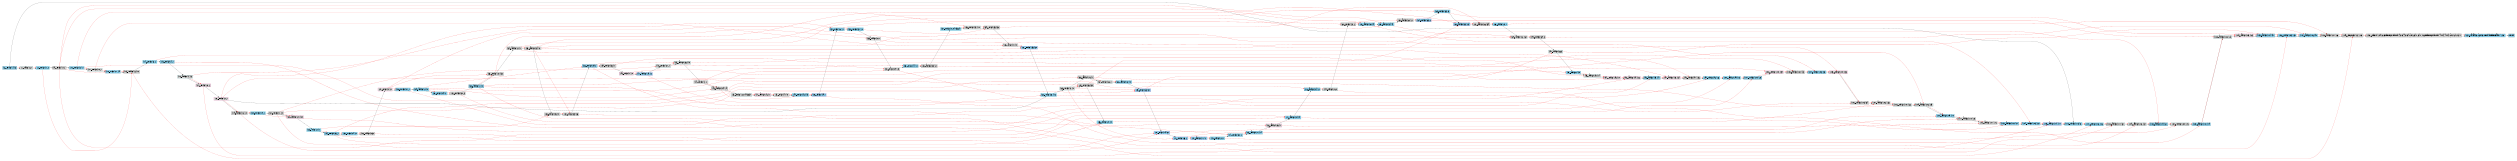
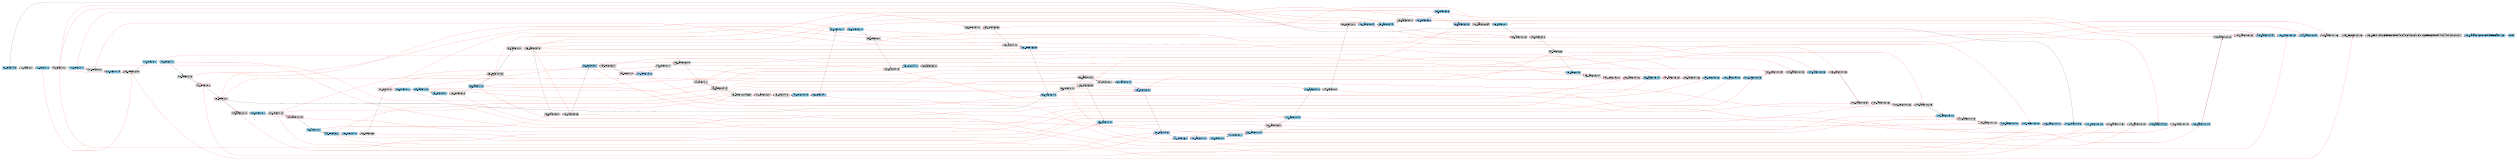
(951, 29) -> none
